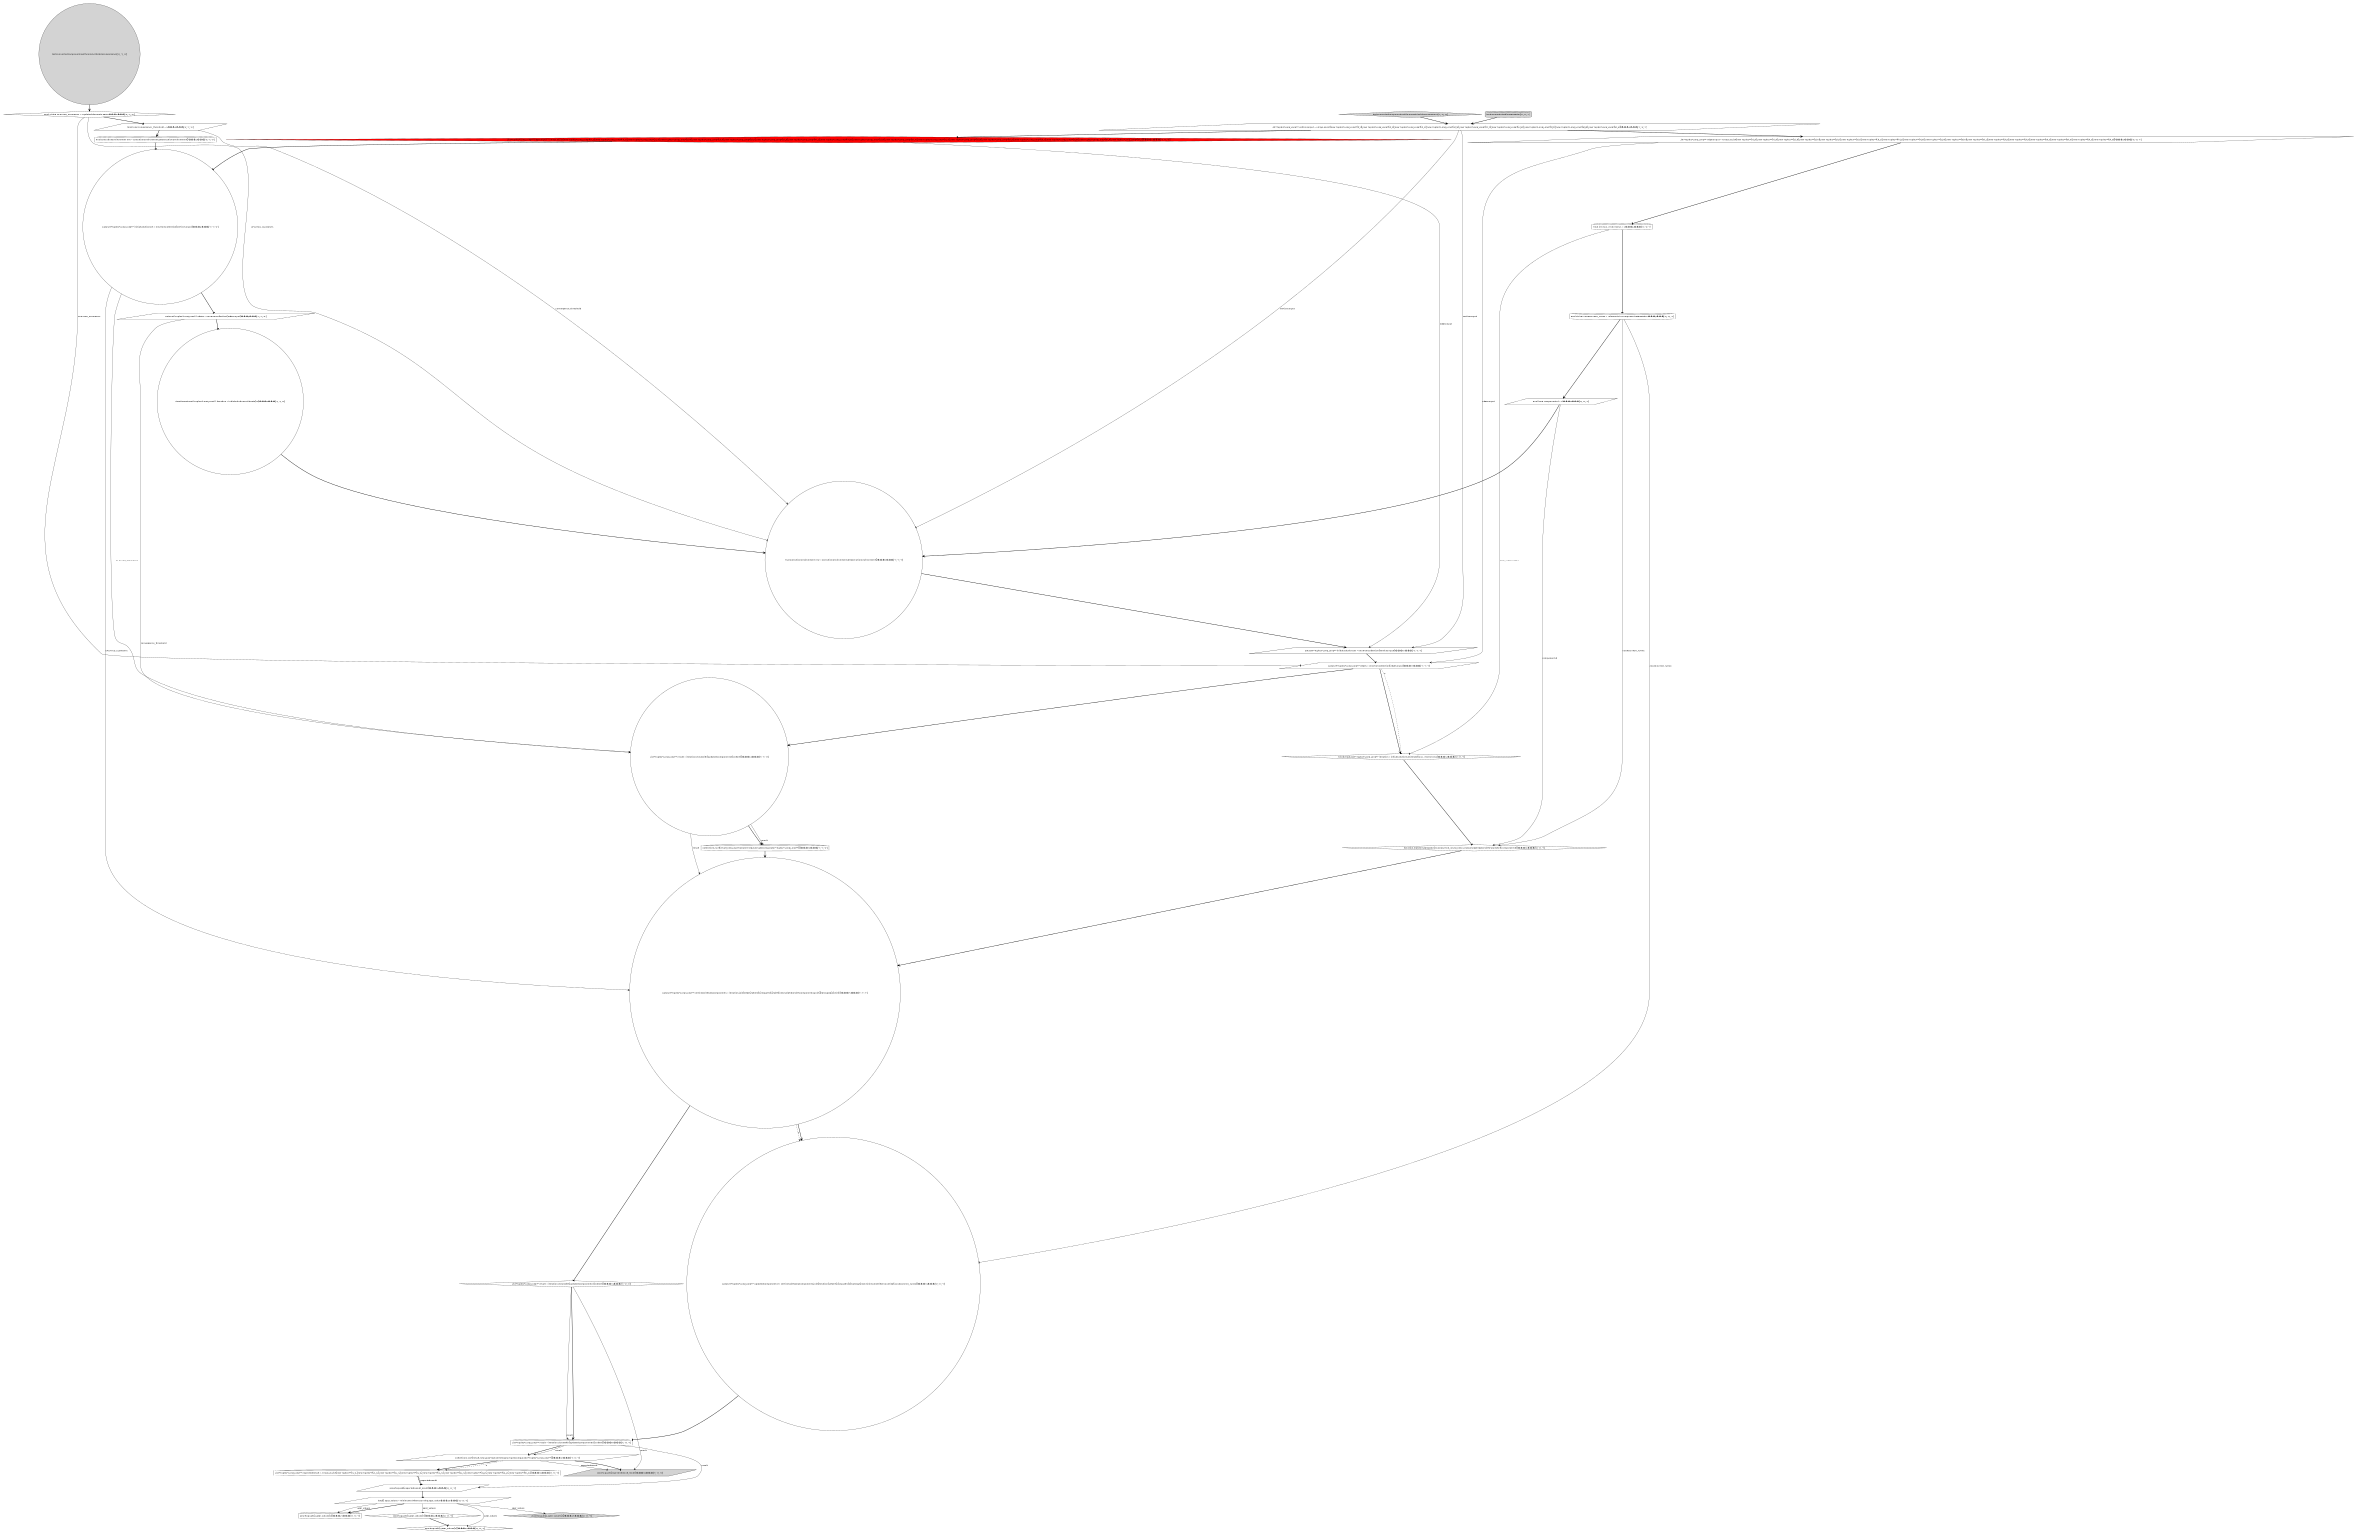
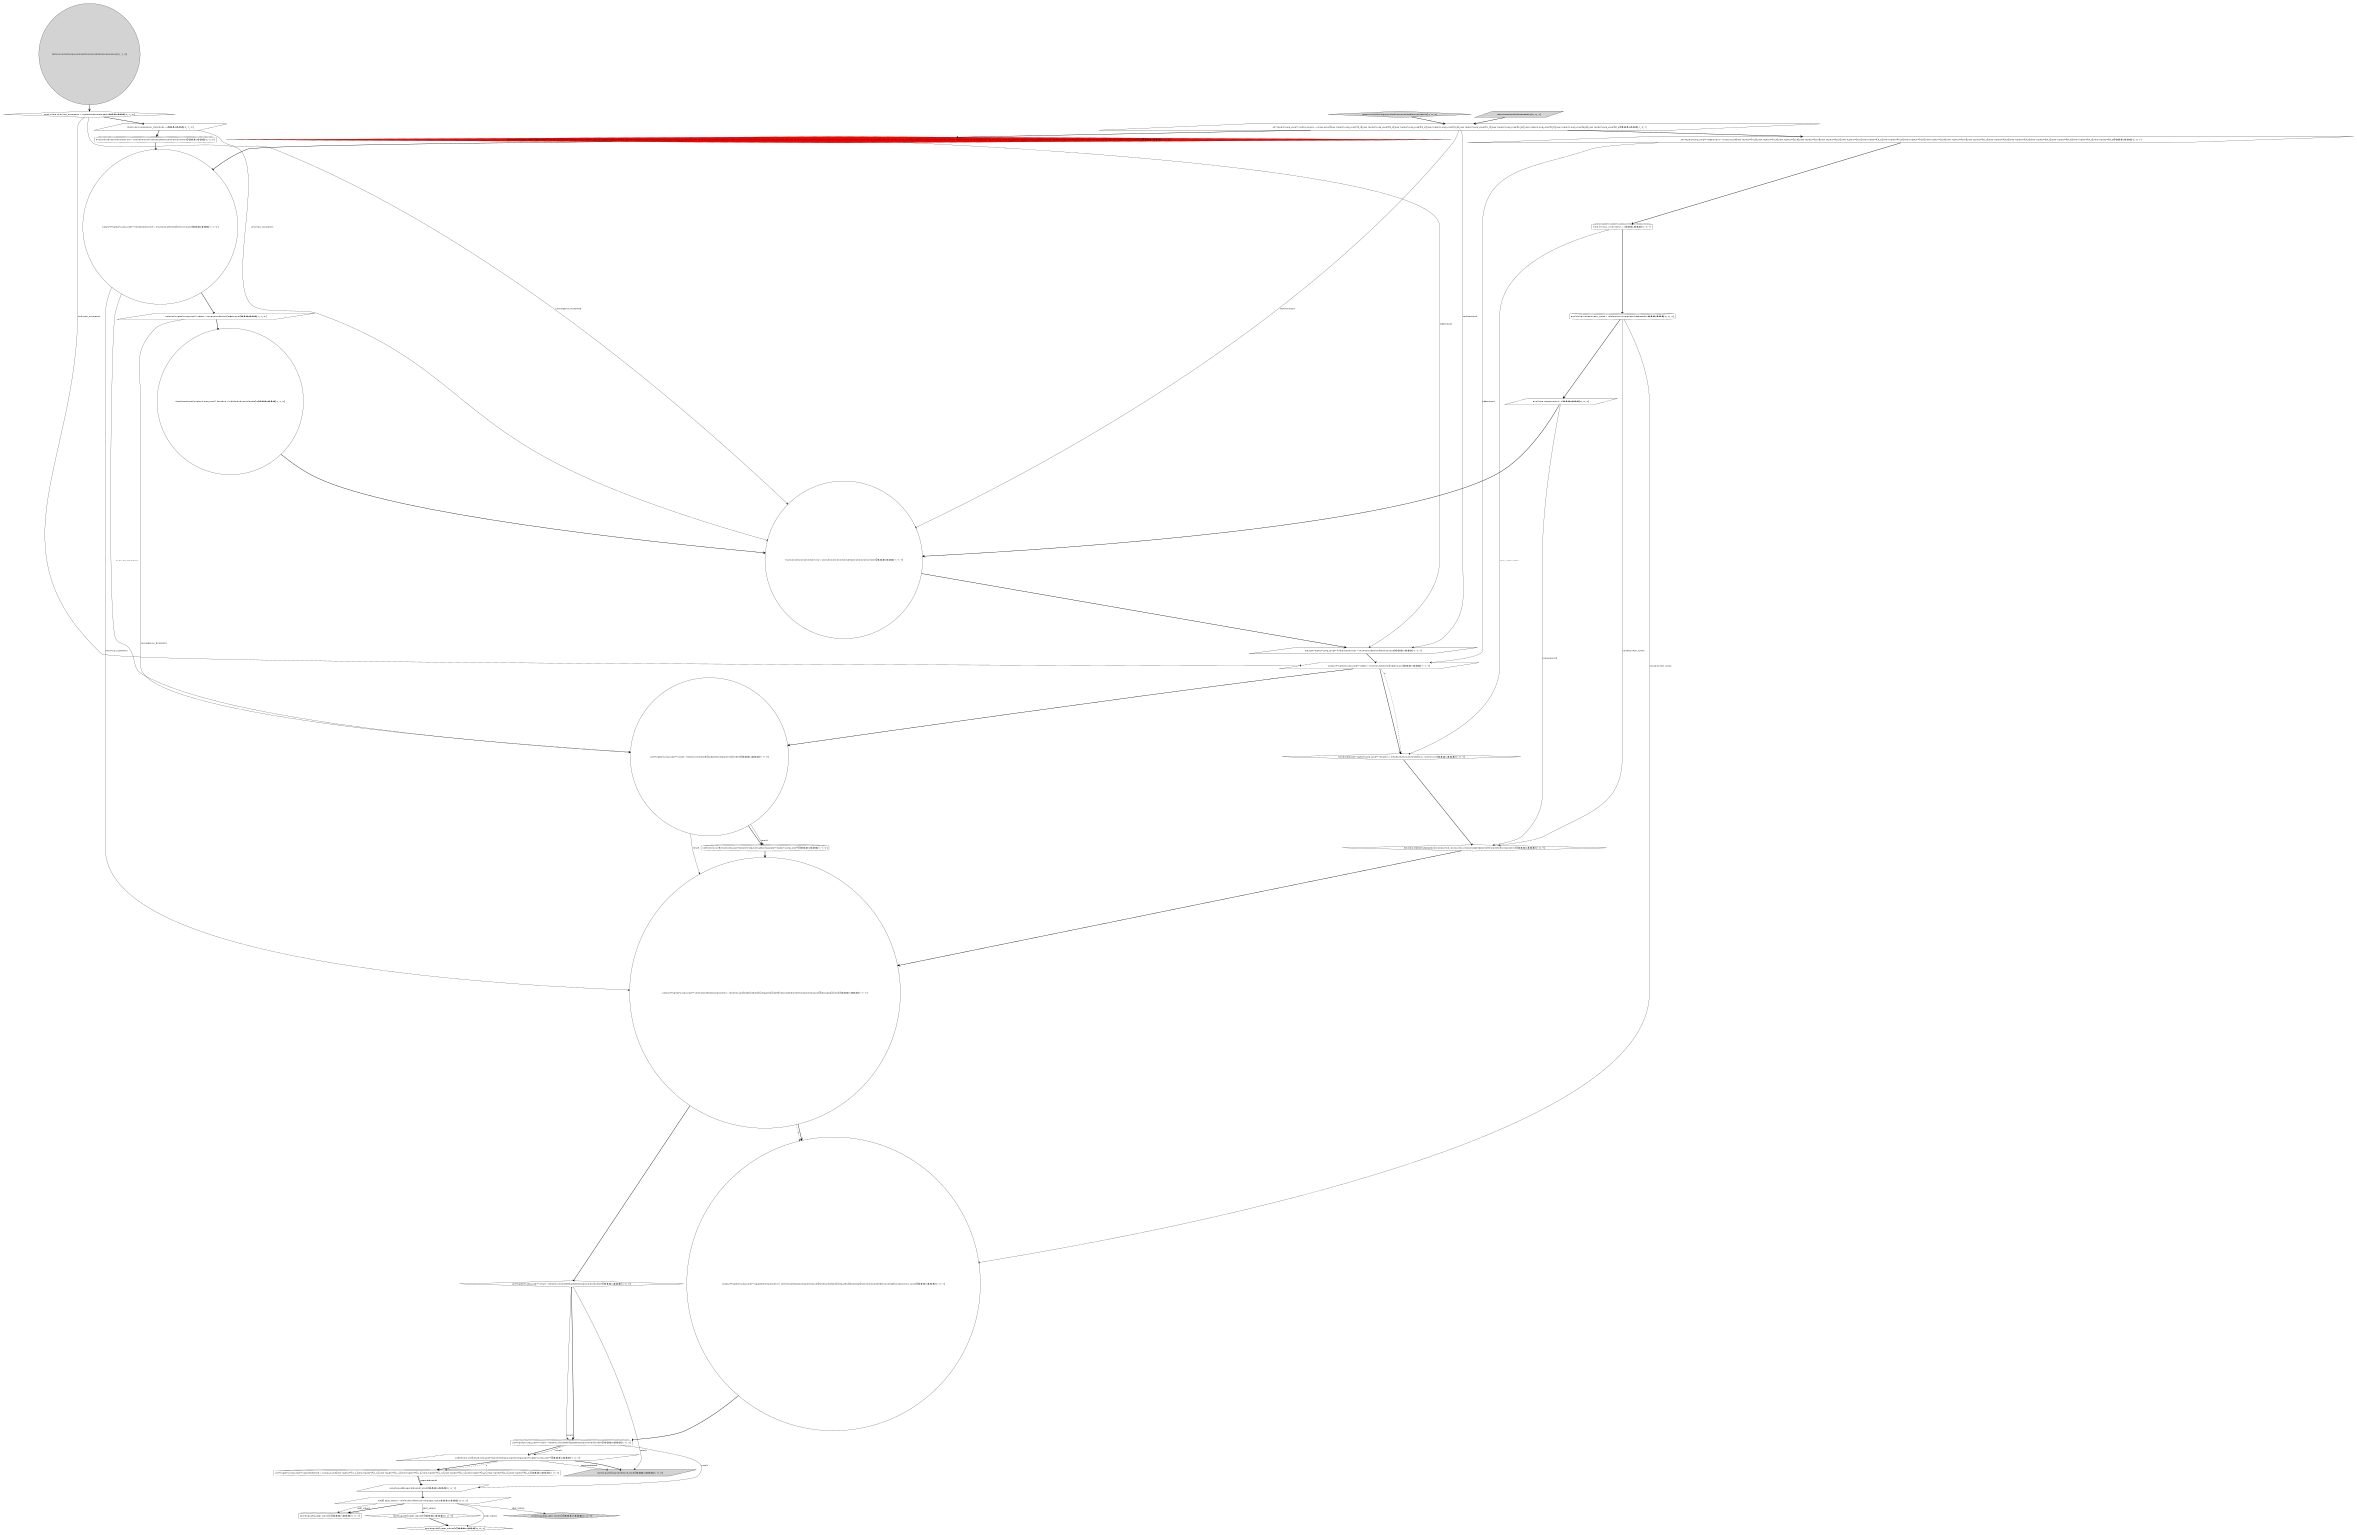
(1508, 114) -> (1519, 114)
(438, 1522) -> (438, 1522)
